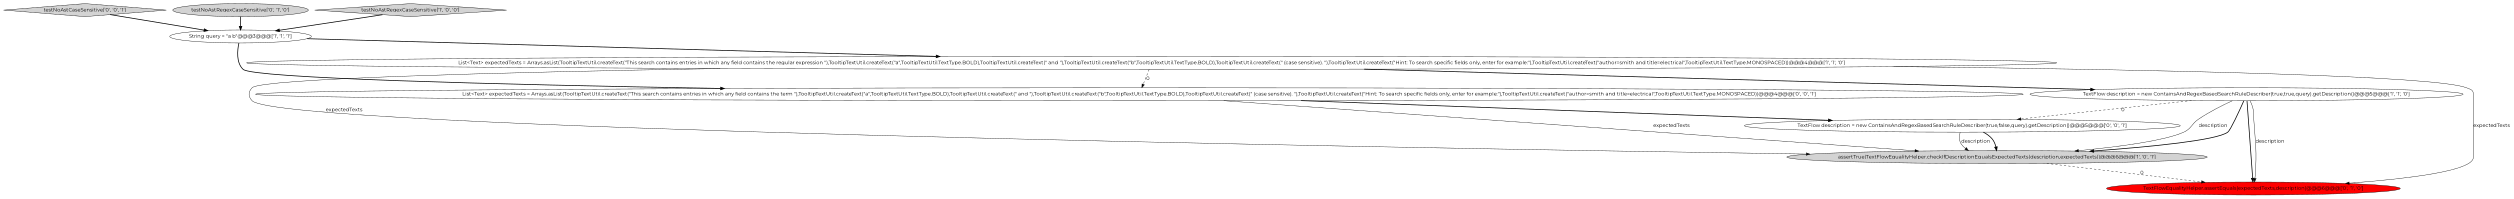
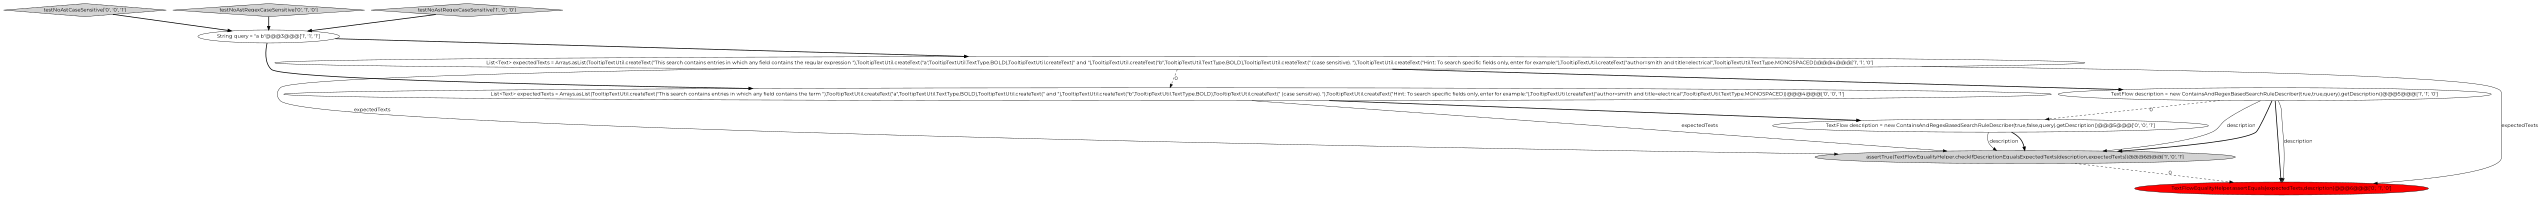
(241, 10) -> (269, 10)
